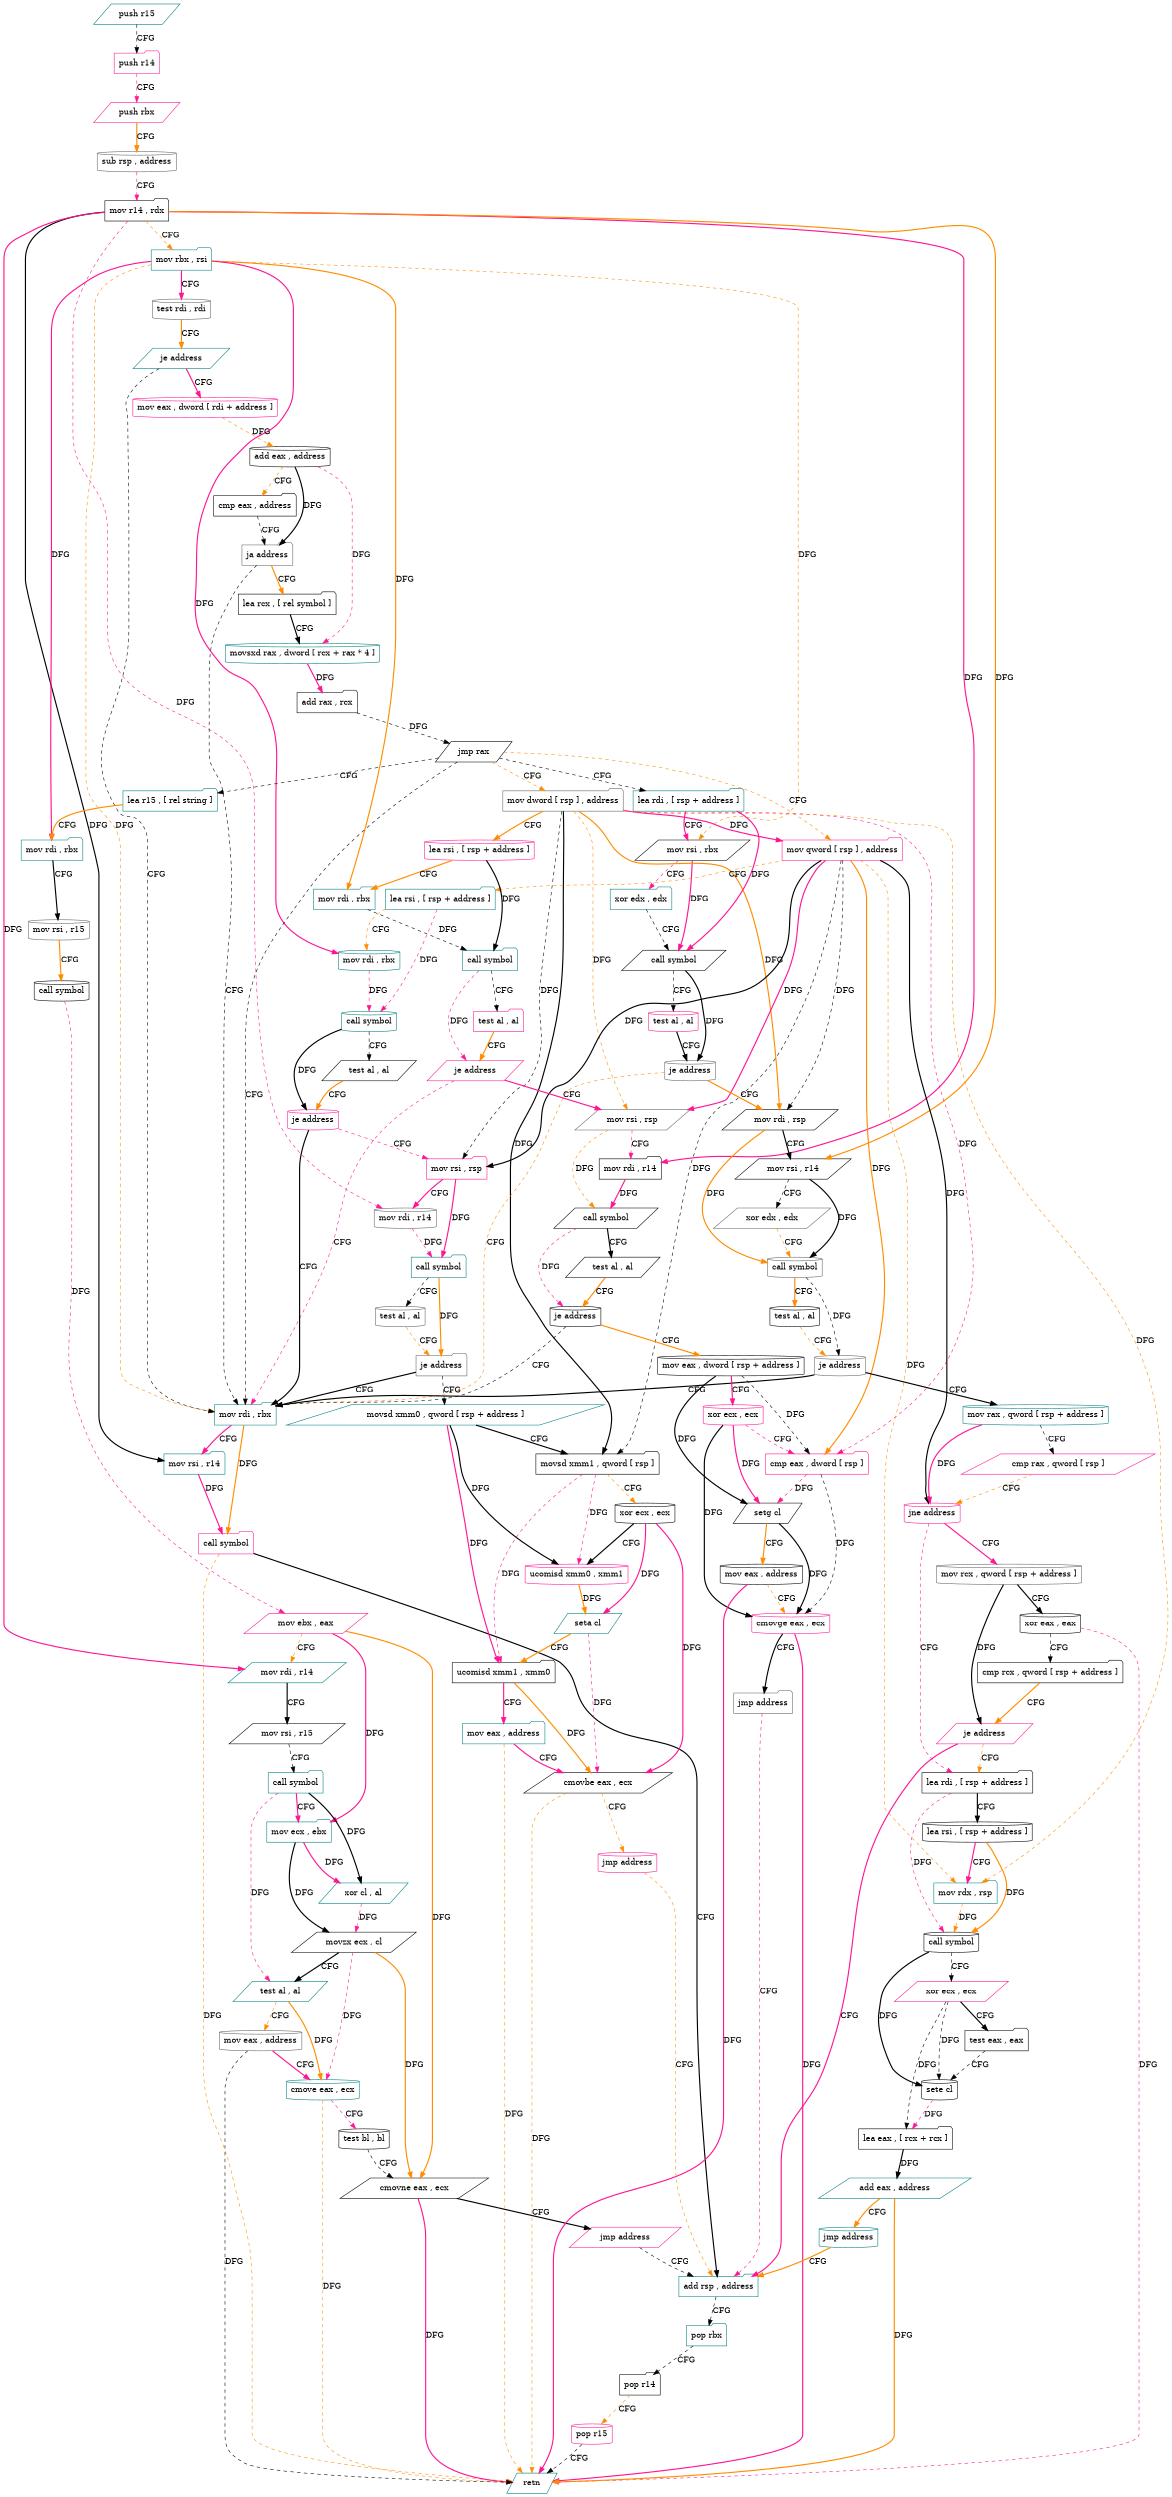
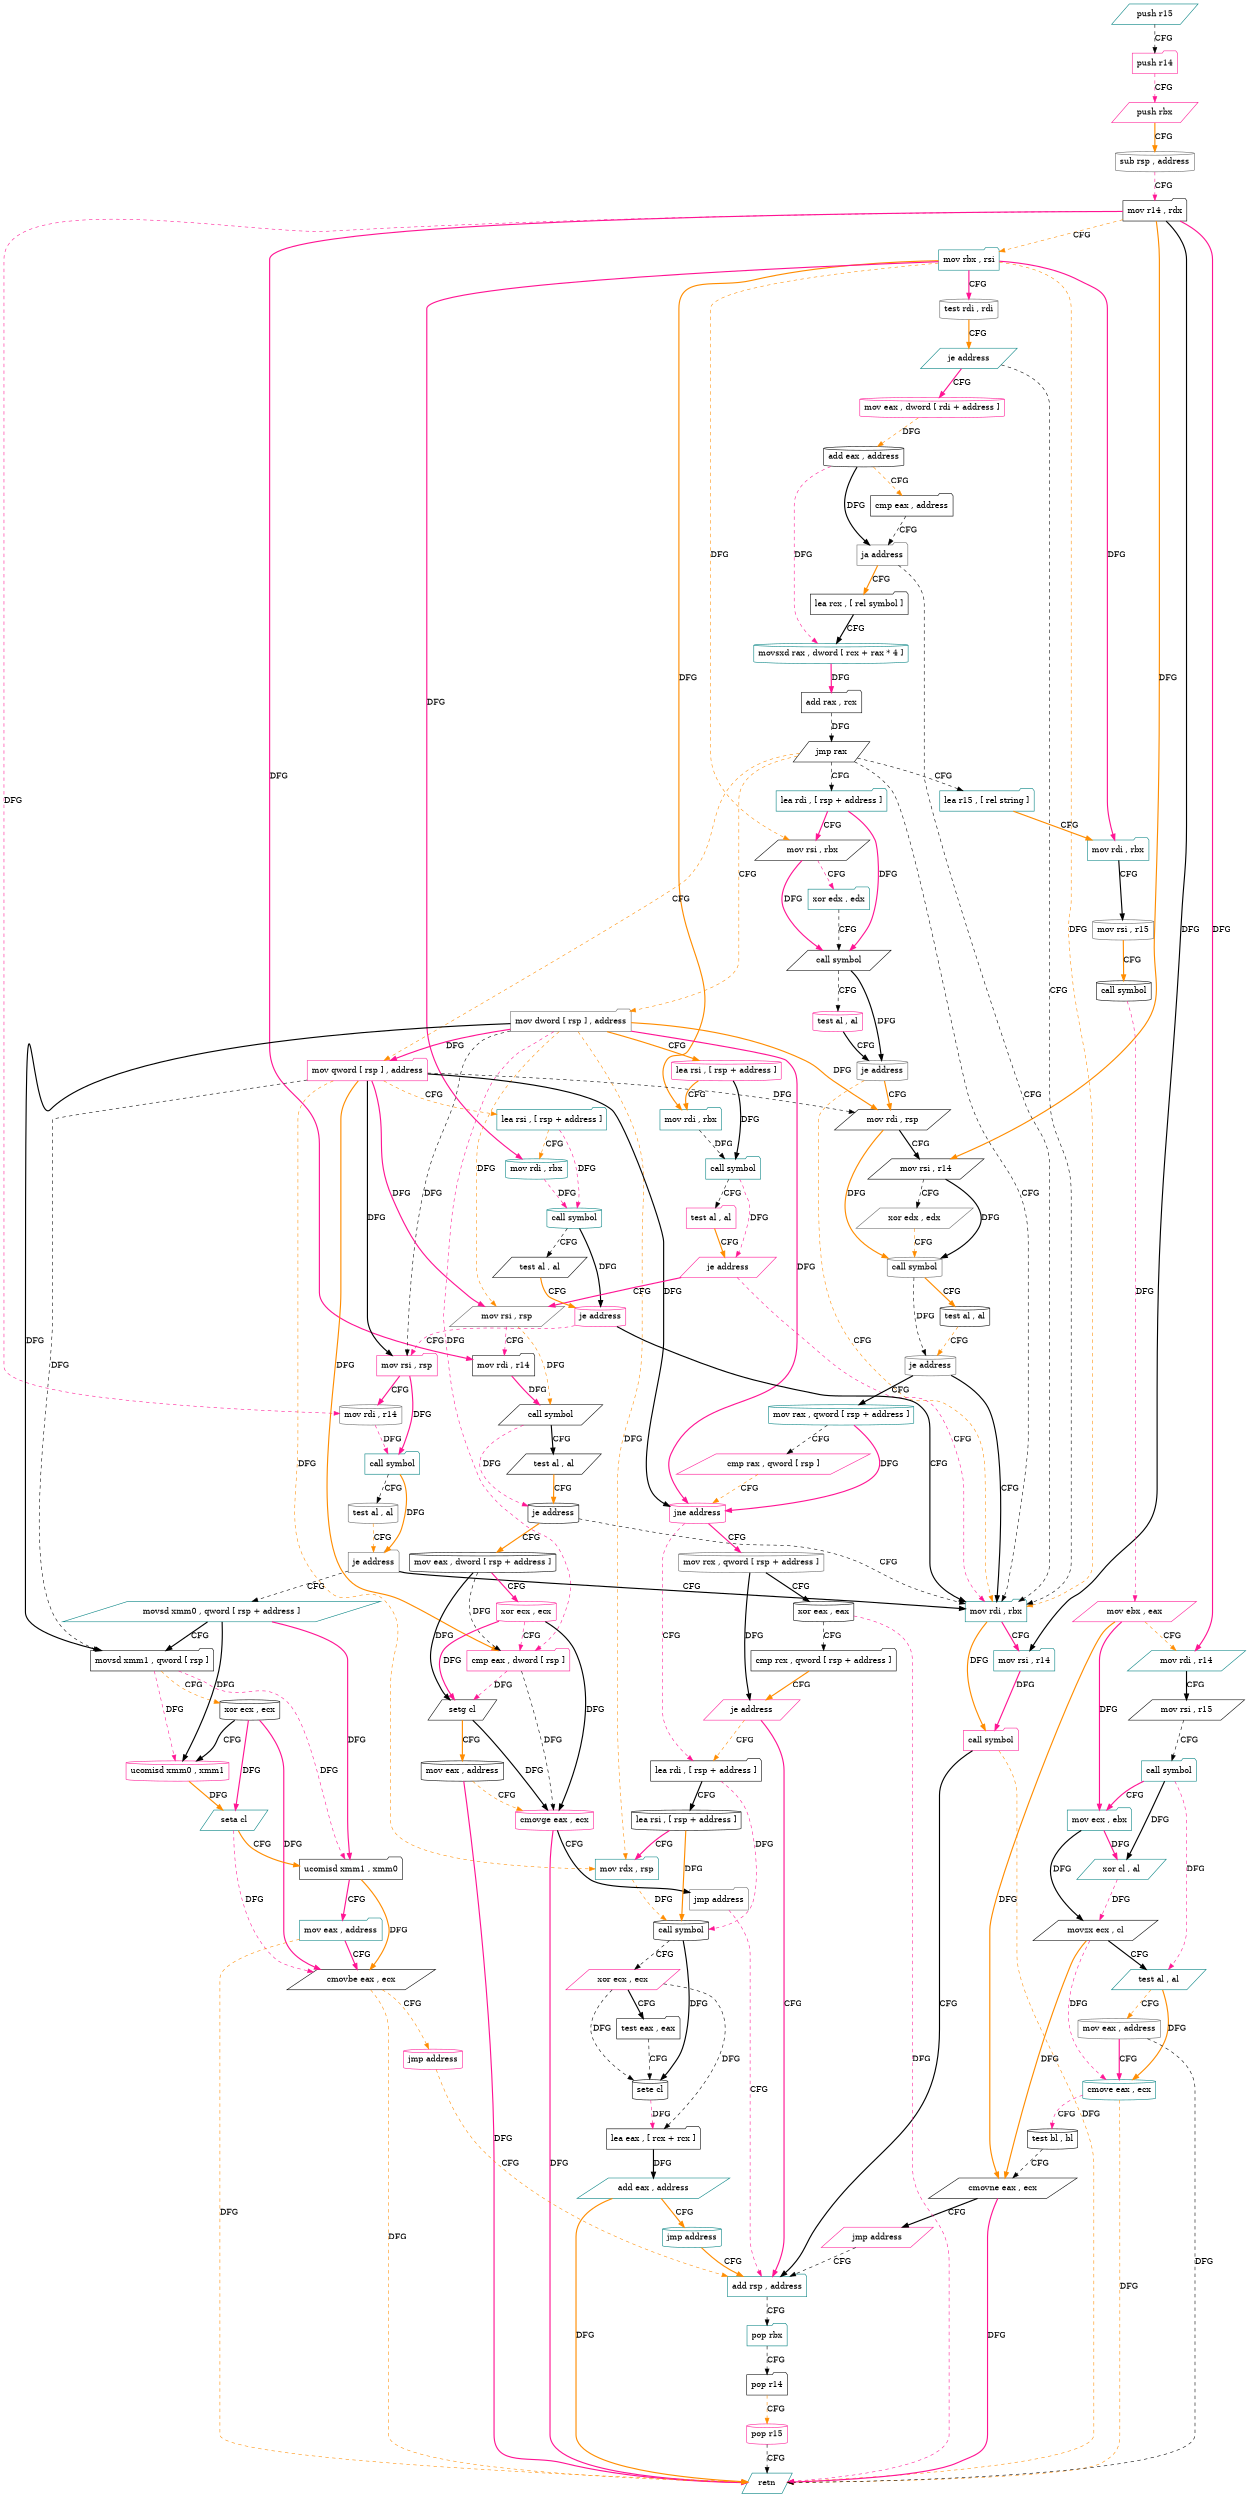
none -> (797, 1234)
